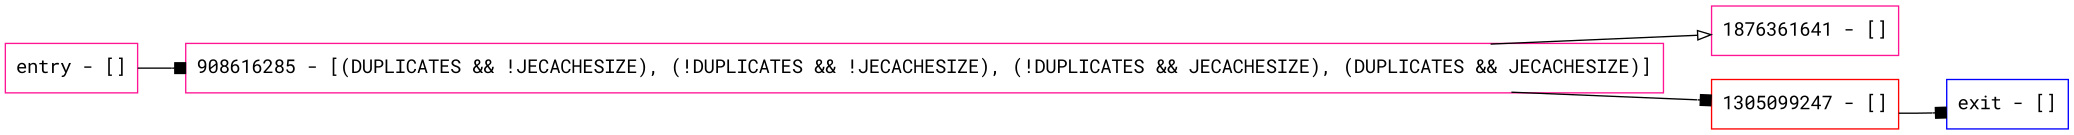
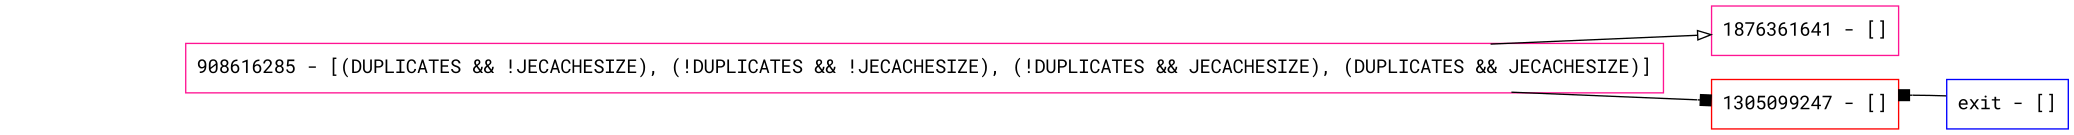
(71, 68) -> none
(1916, 113) -> (1929, 95)
